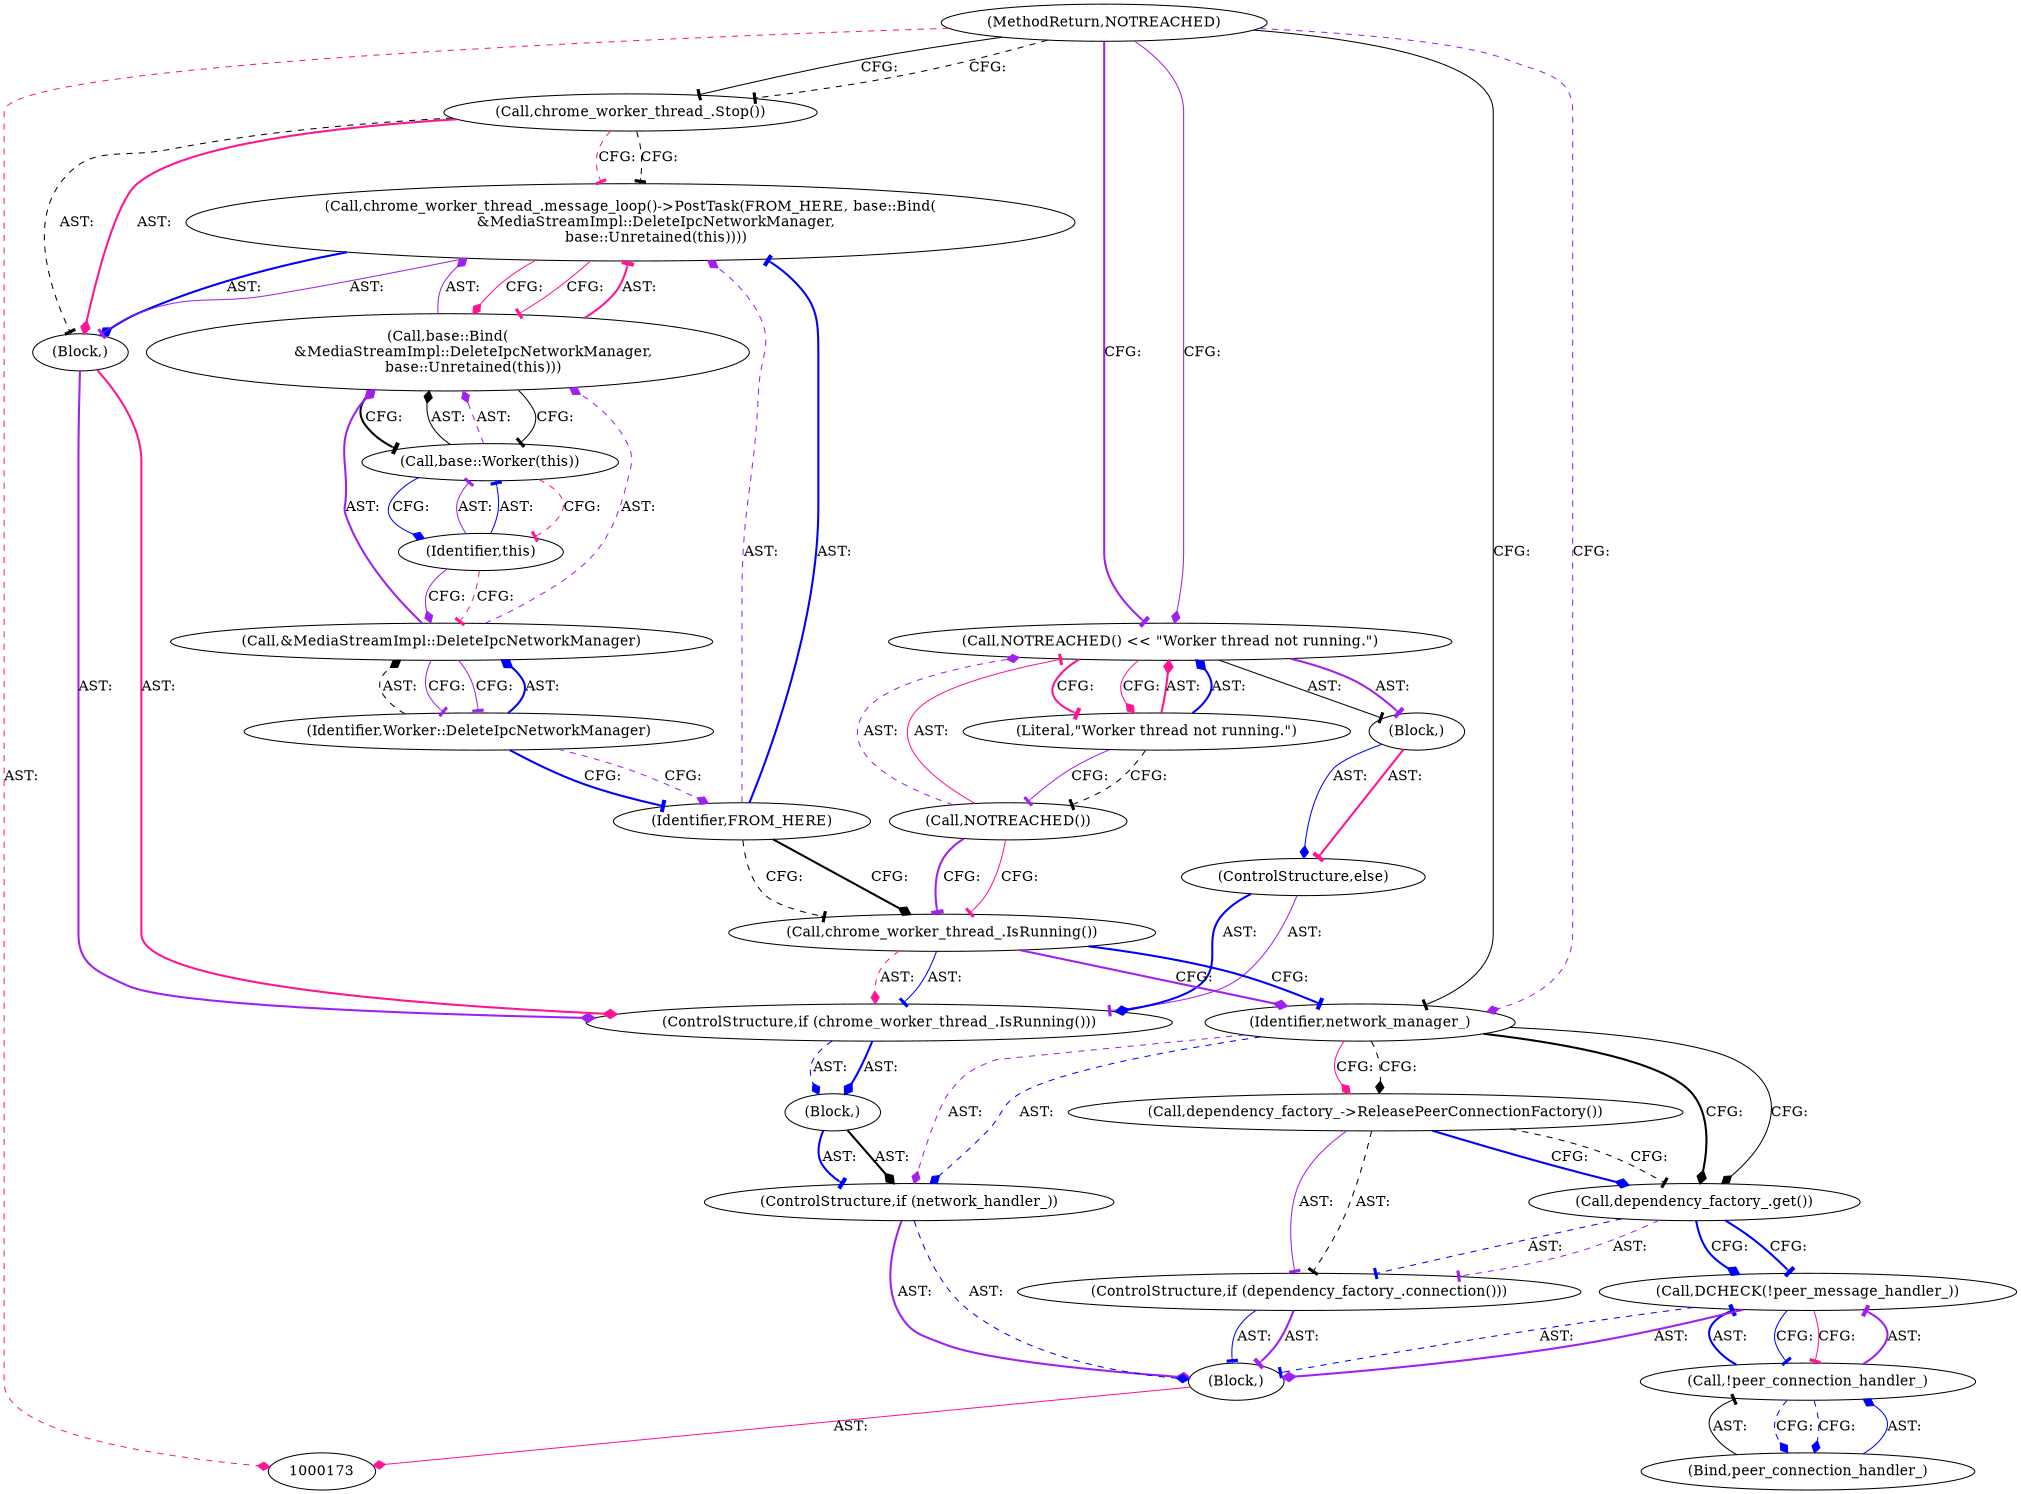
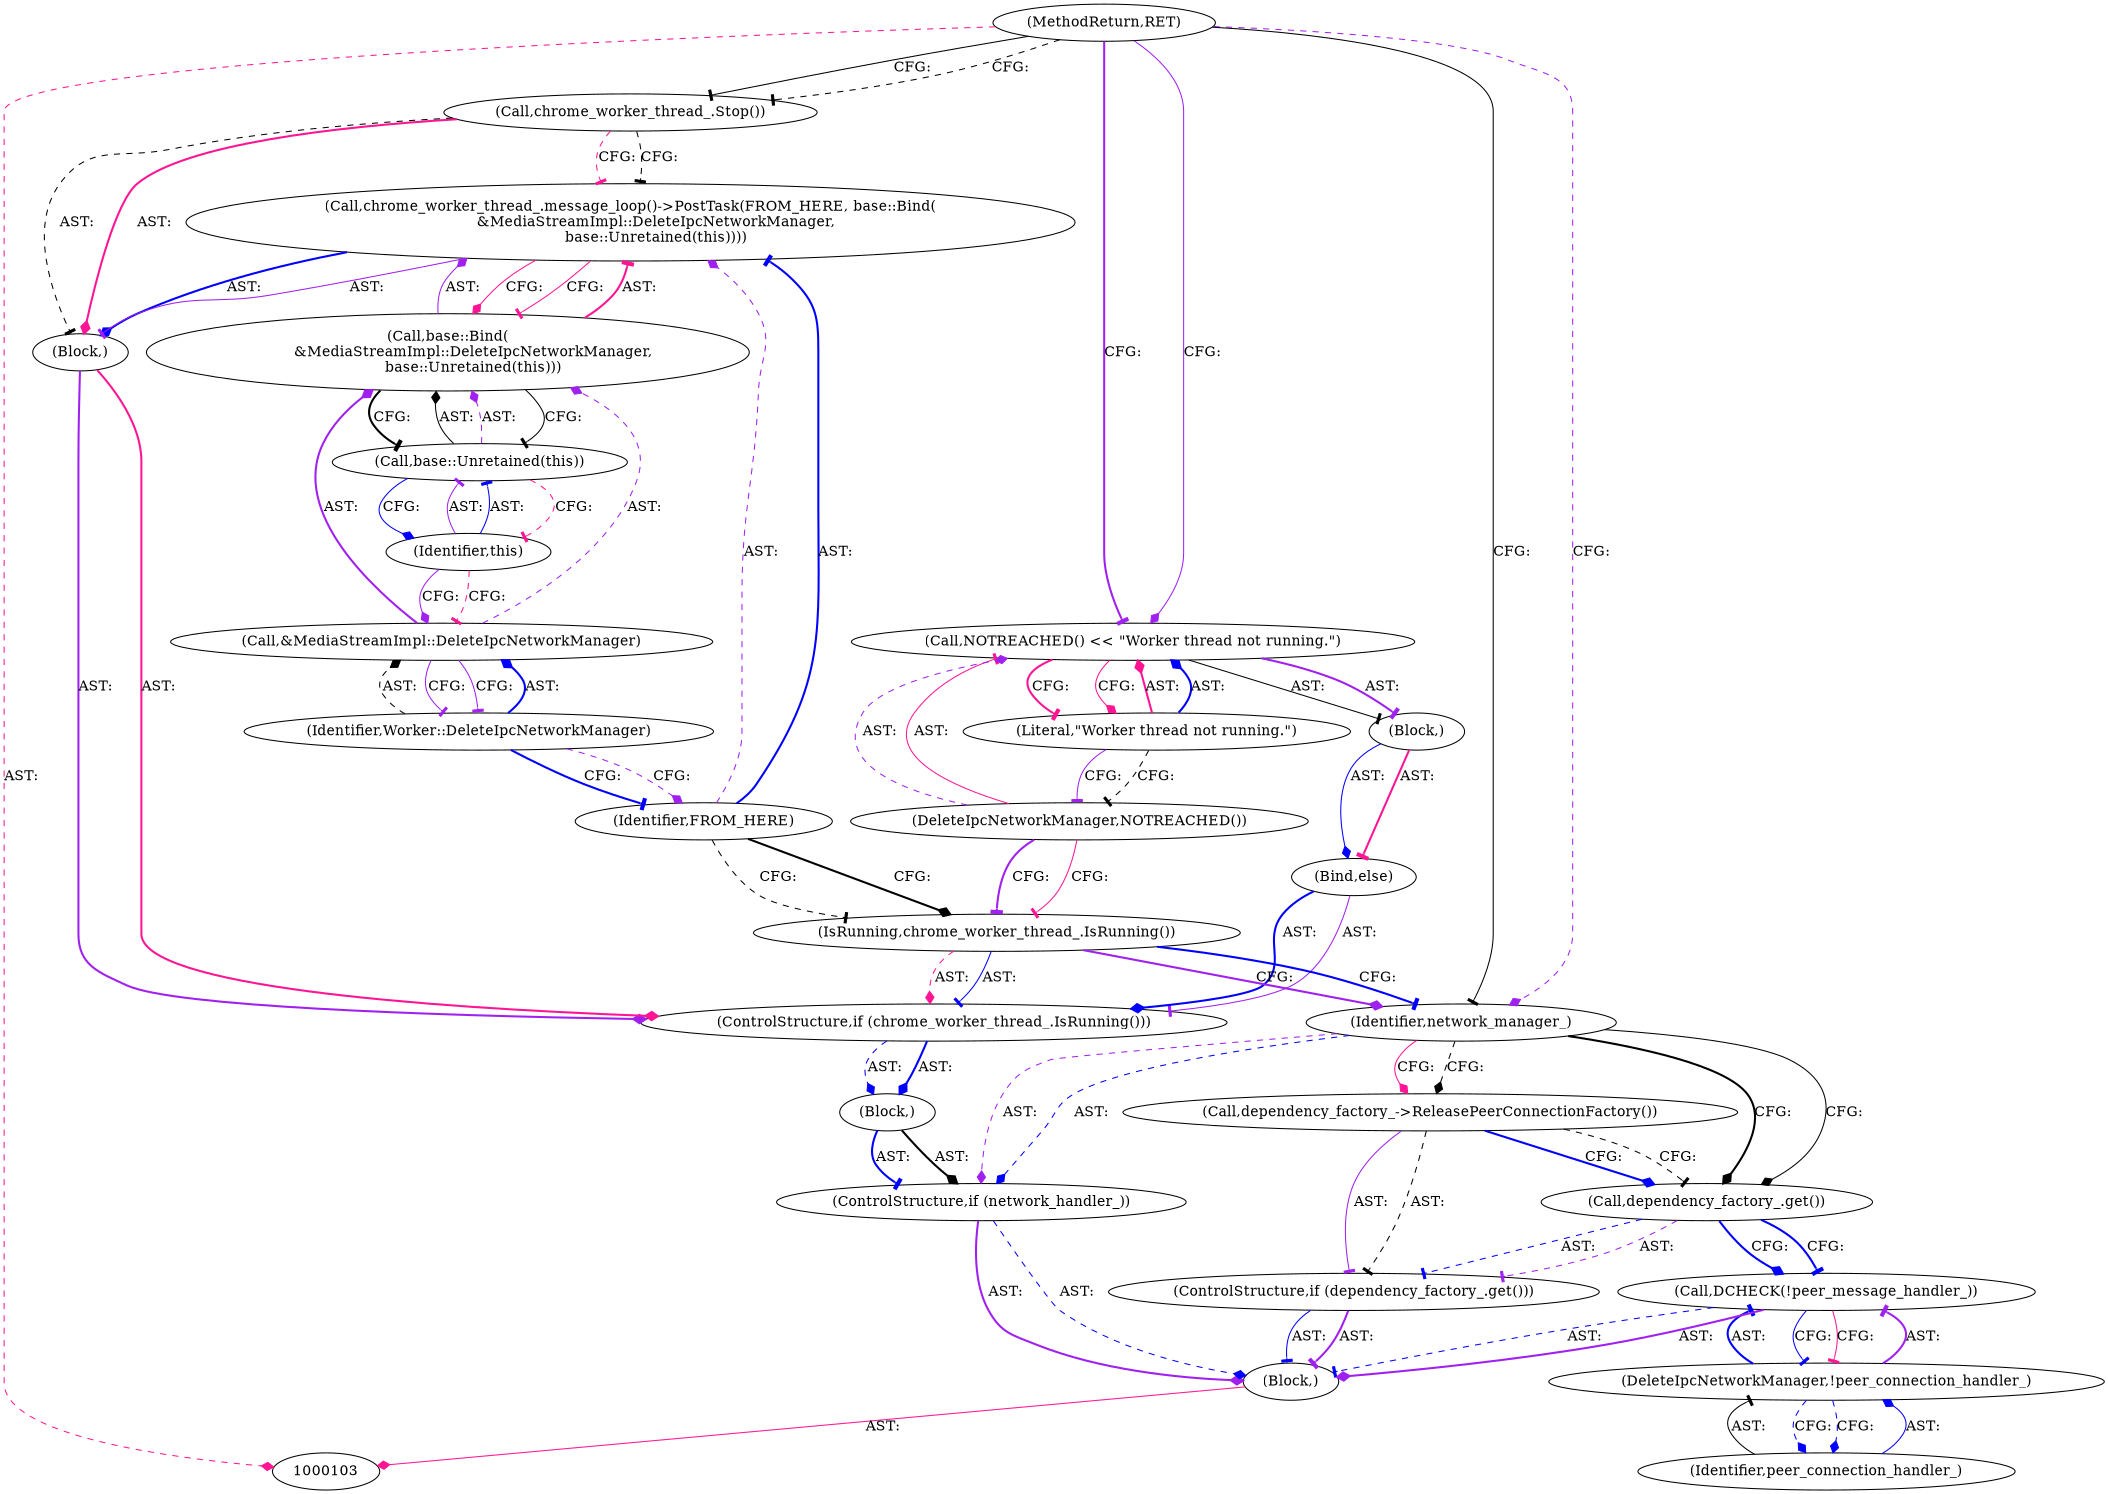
(1104, 23) -> (1104, 23)
(490, 462) -> (480, 462)
(1008, 821) -> (1079, 821)
(1303, 877) -> (1354, 877)
(942, 933) -> (997, 933)
(1299, 1292) -> (1354, 1292)
(1808, 1382) -> (1827, 1382)
(322, 1471) -> (326, 1471)
(1808, 1471) -> (1827, 1471)
